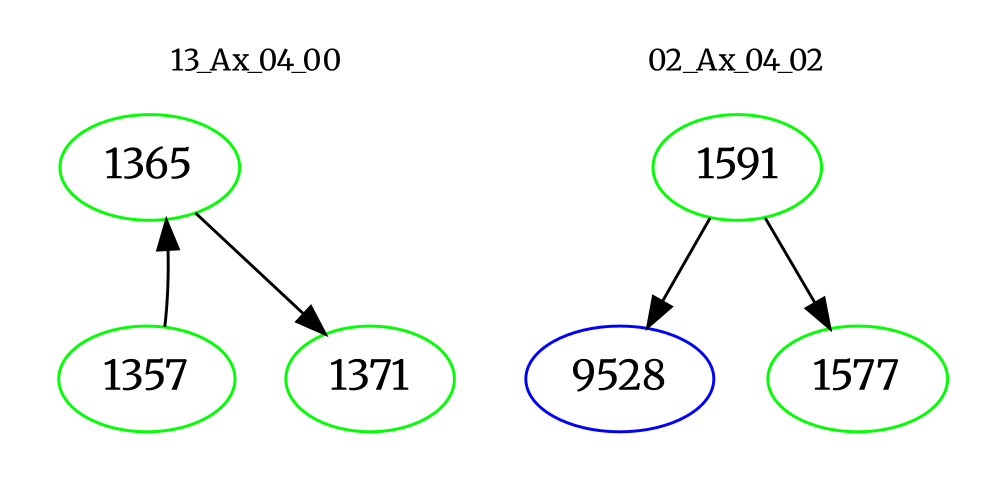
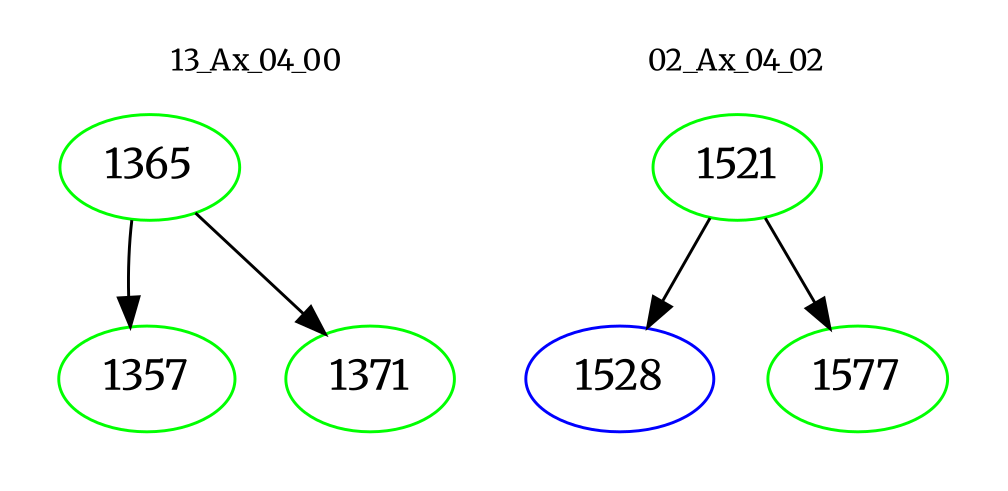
(737, 167) -> (737, 167)
(168, 288) -> (129, 258)
(620, 379) -> (620, 379)
